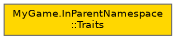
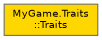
(88, 20) -> (51, 20)
